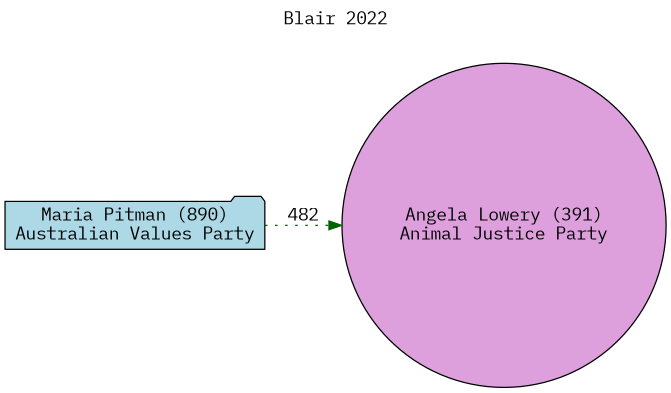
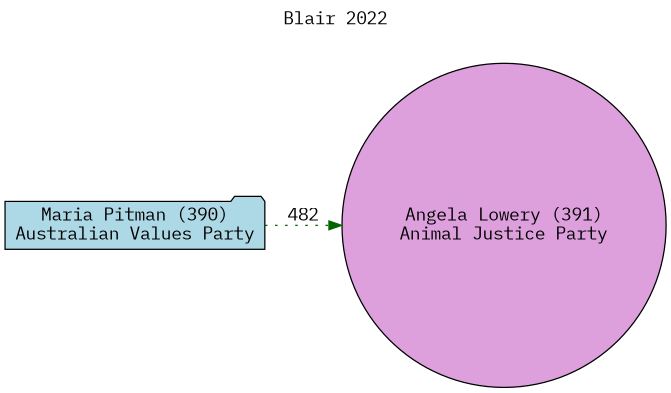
(135, 225) -> (135, 225)
